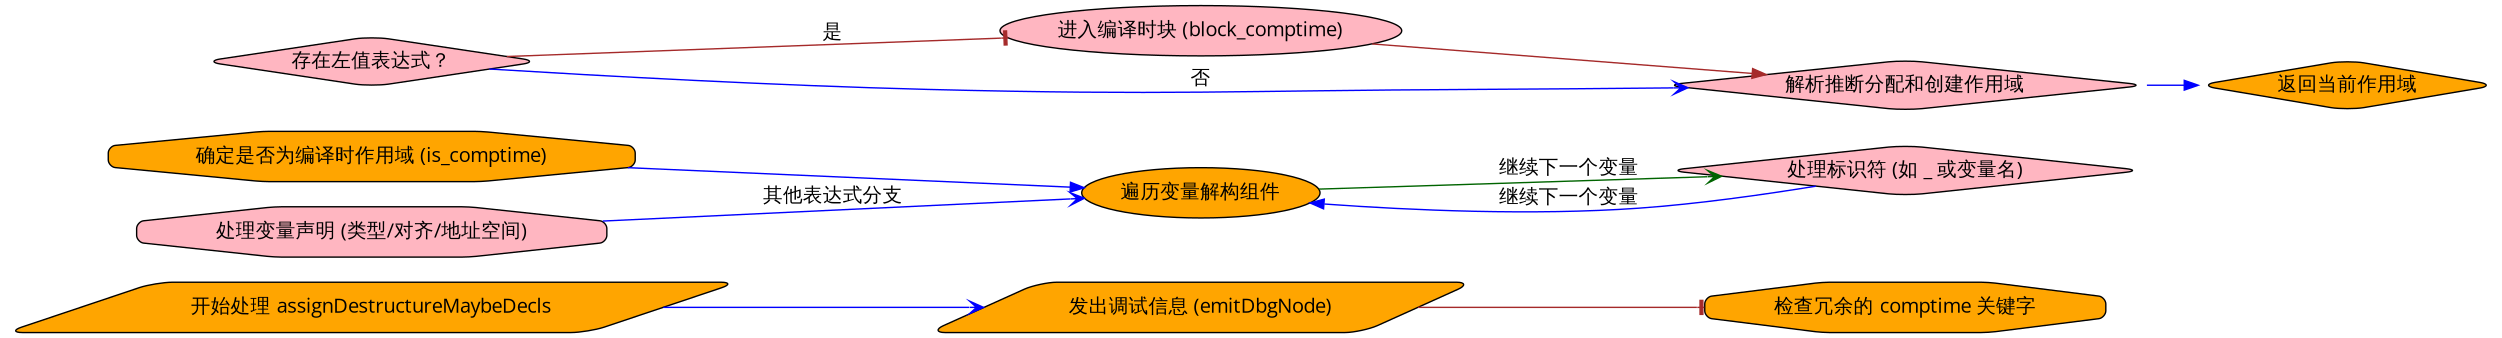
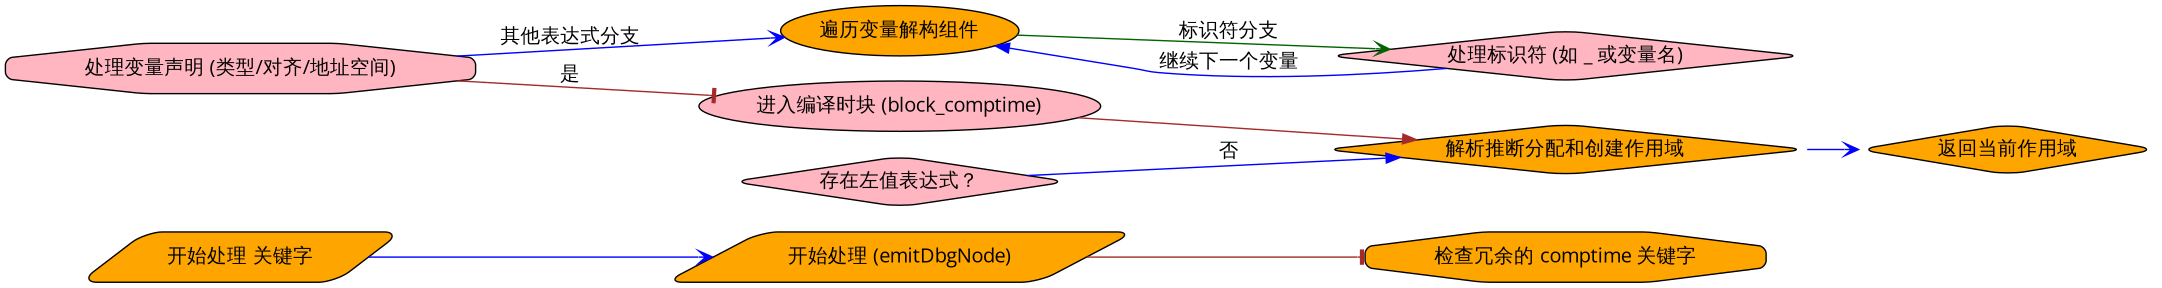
(754, 47) -> (583, 88)
(1905, 85) -> (1566, 150)
(2165, 85) -> (1826, 150)
(1081, 92) -> (1207, 167)
(372, 156) -> none
(1569, 168) -> (1229, 31)
(372, 307) -> (241, 257)
(1201, 307) -> (900, 257)
